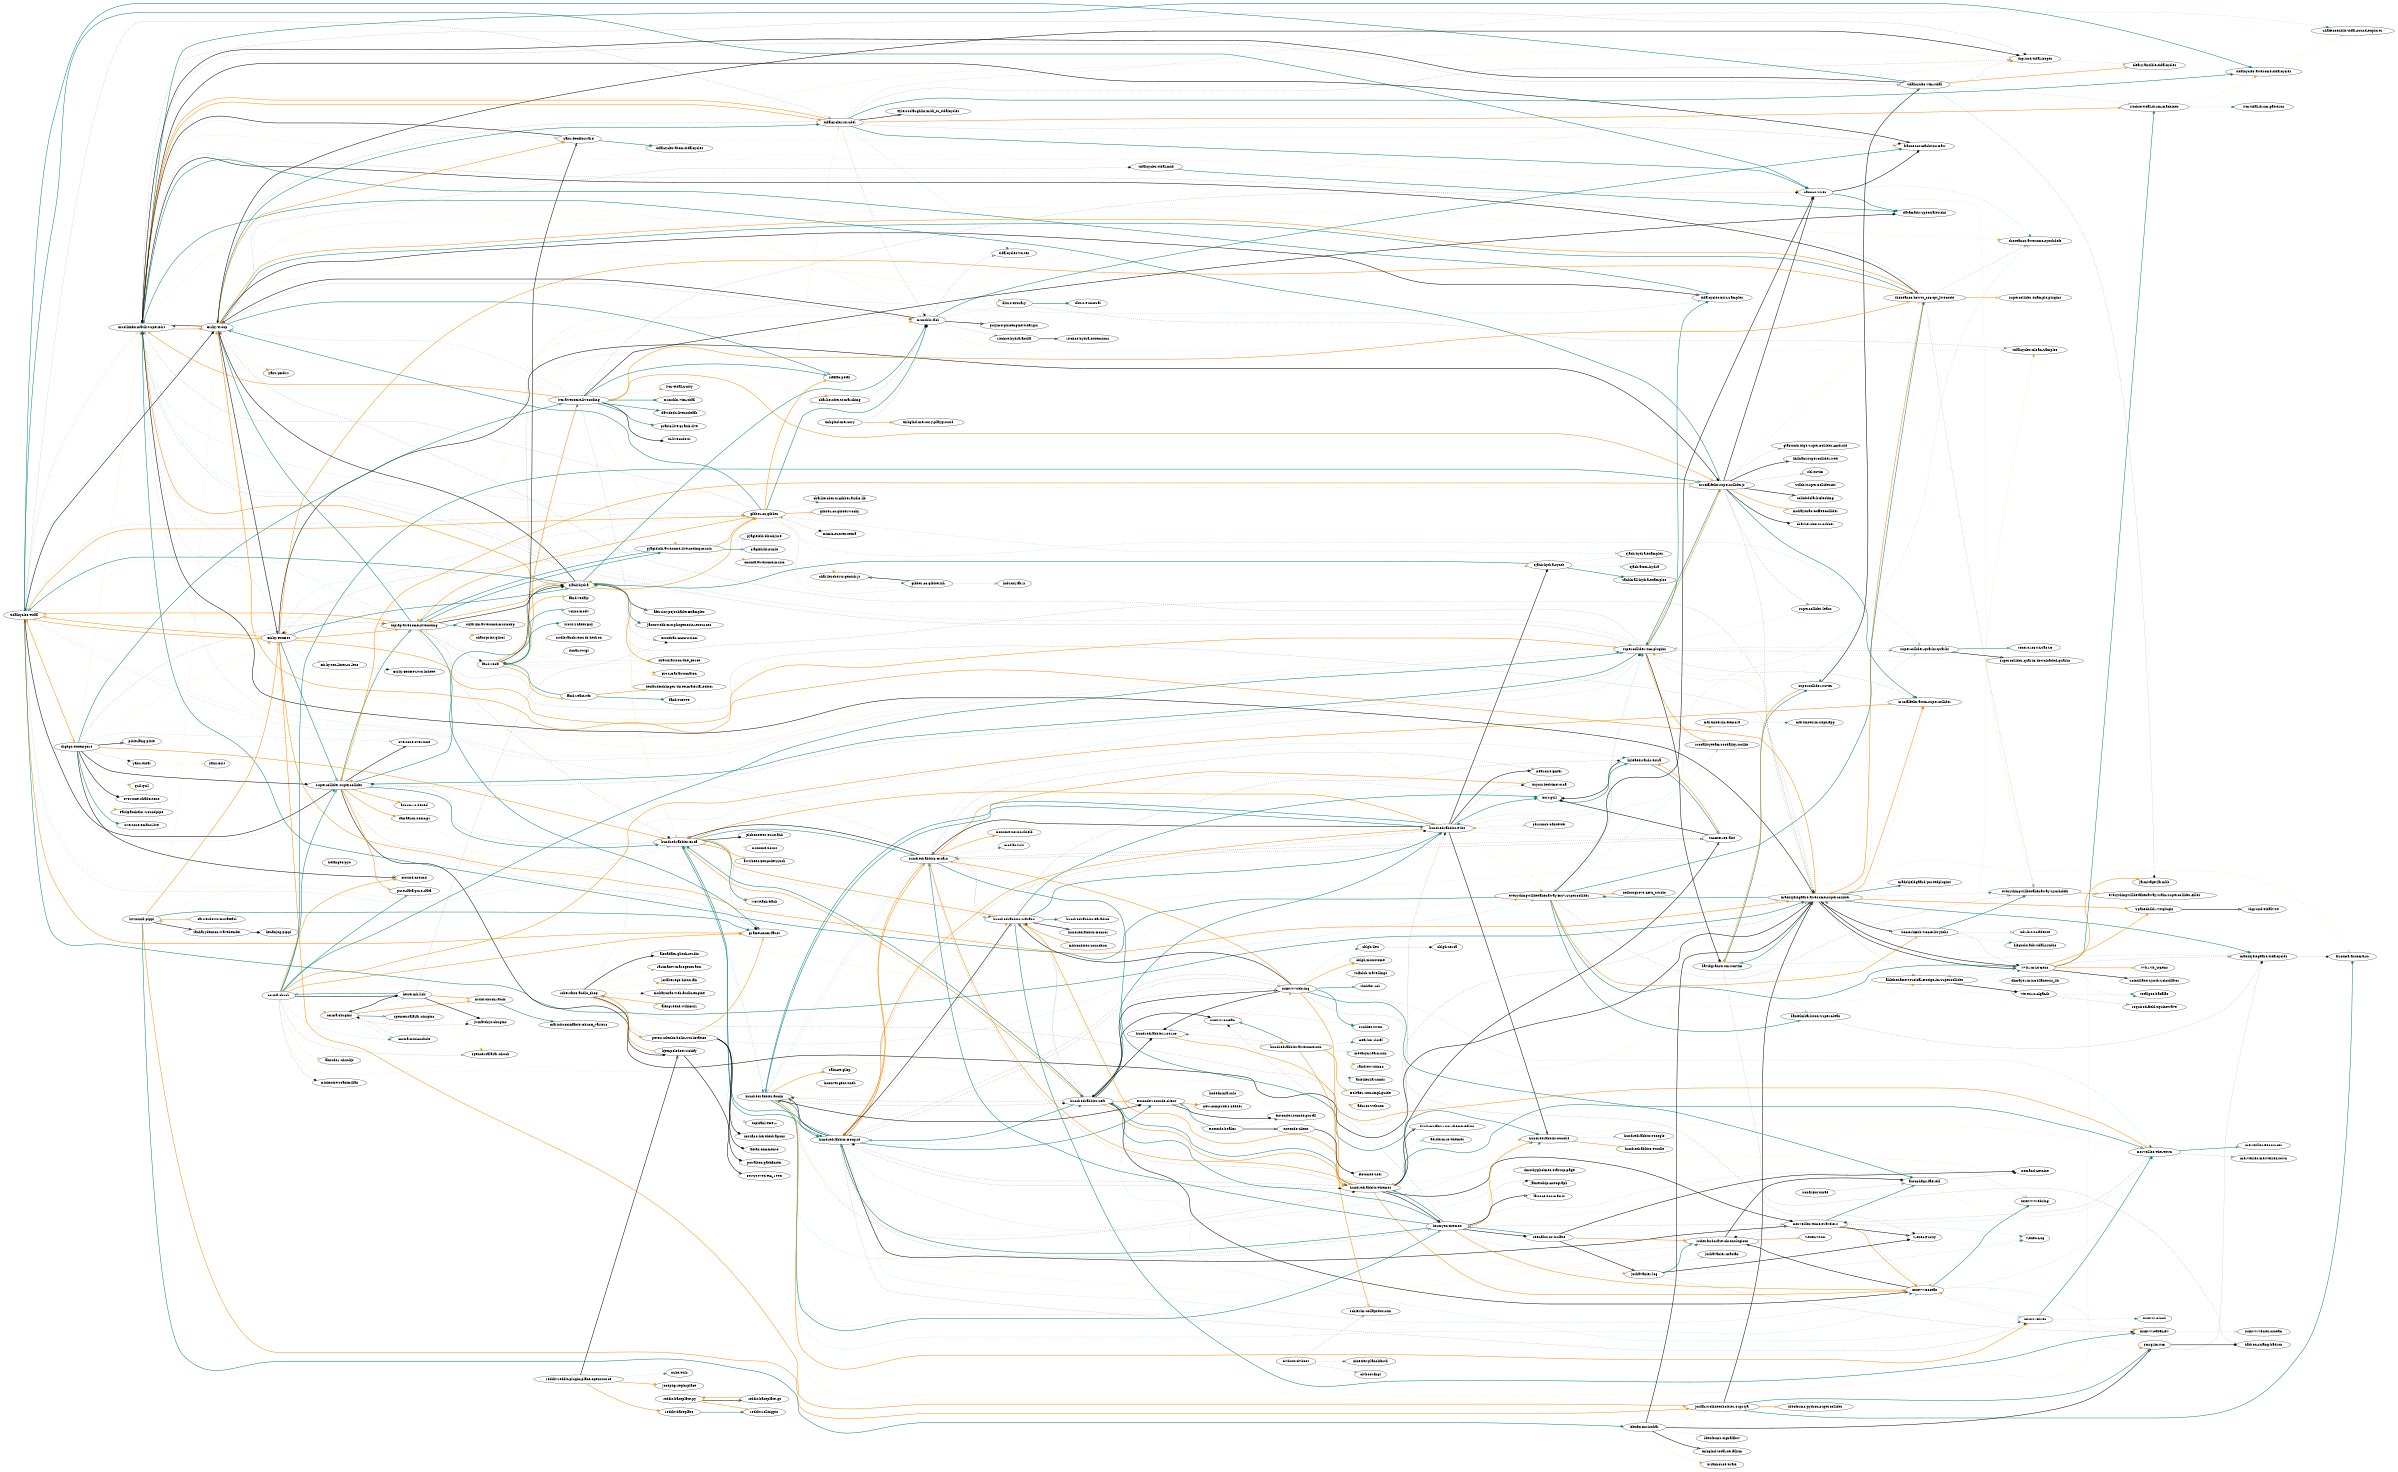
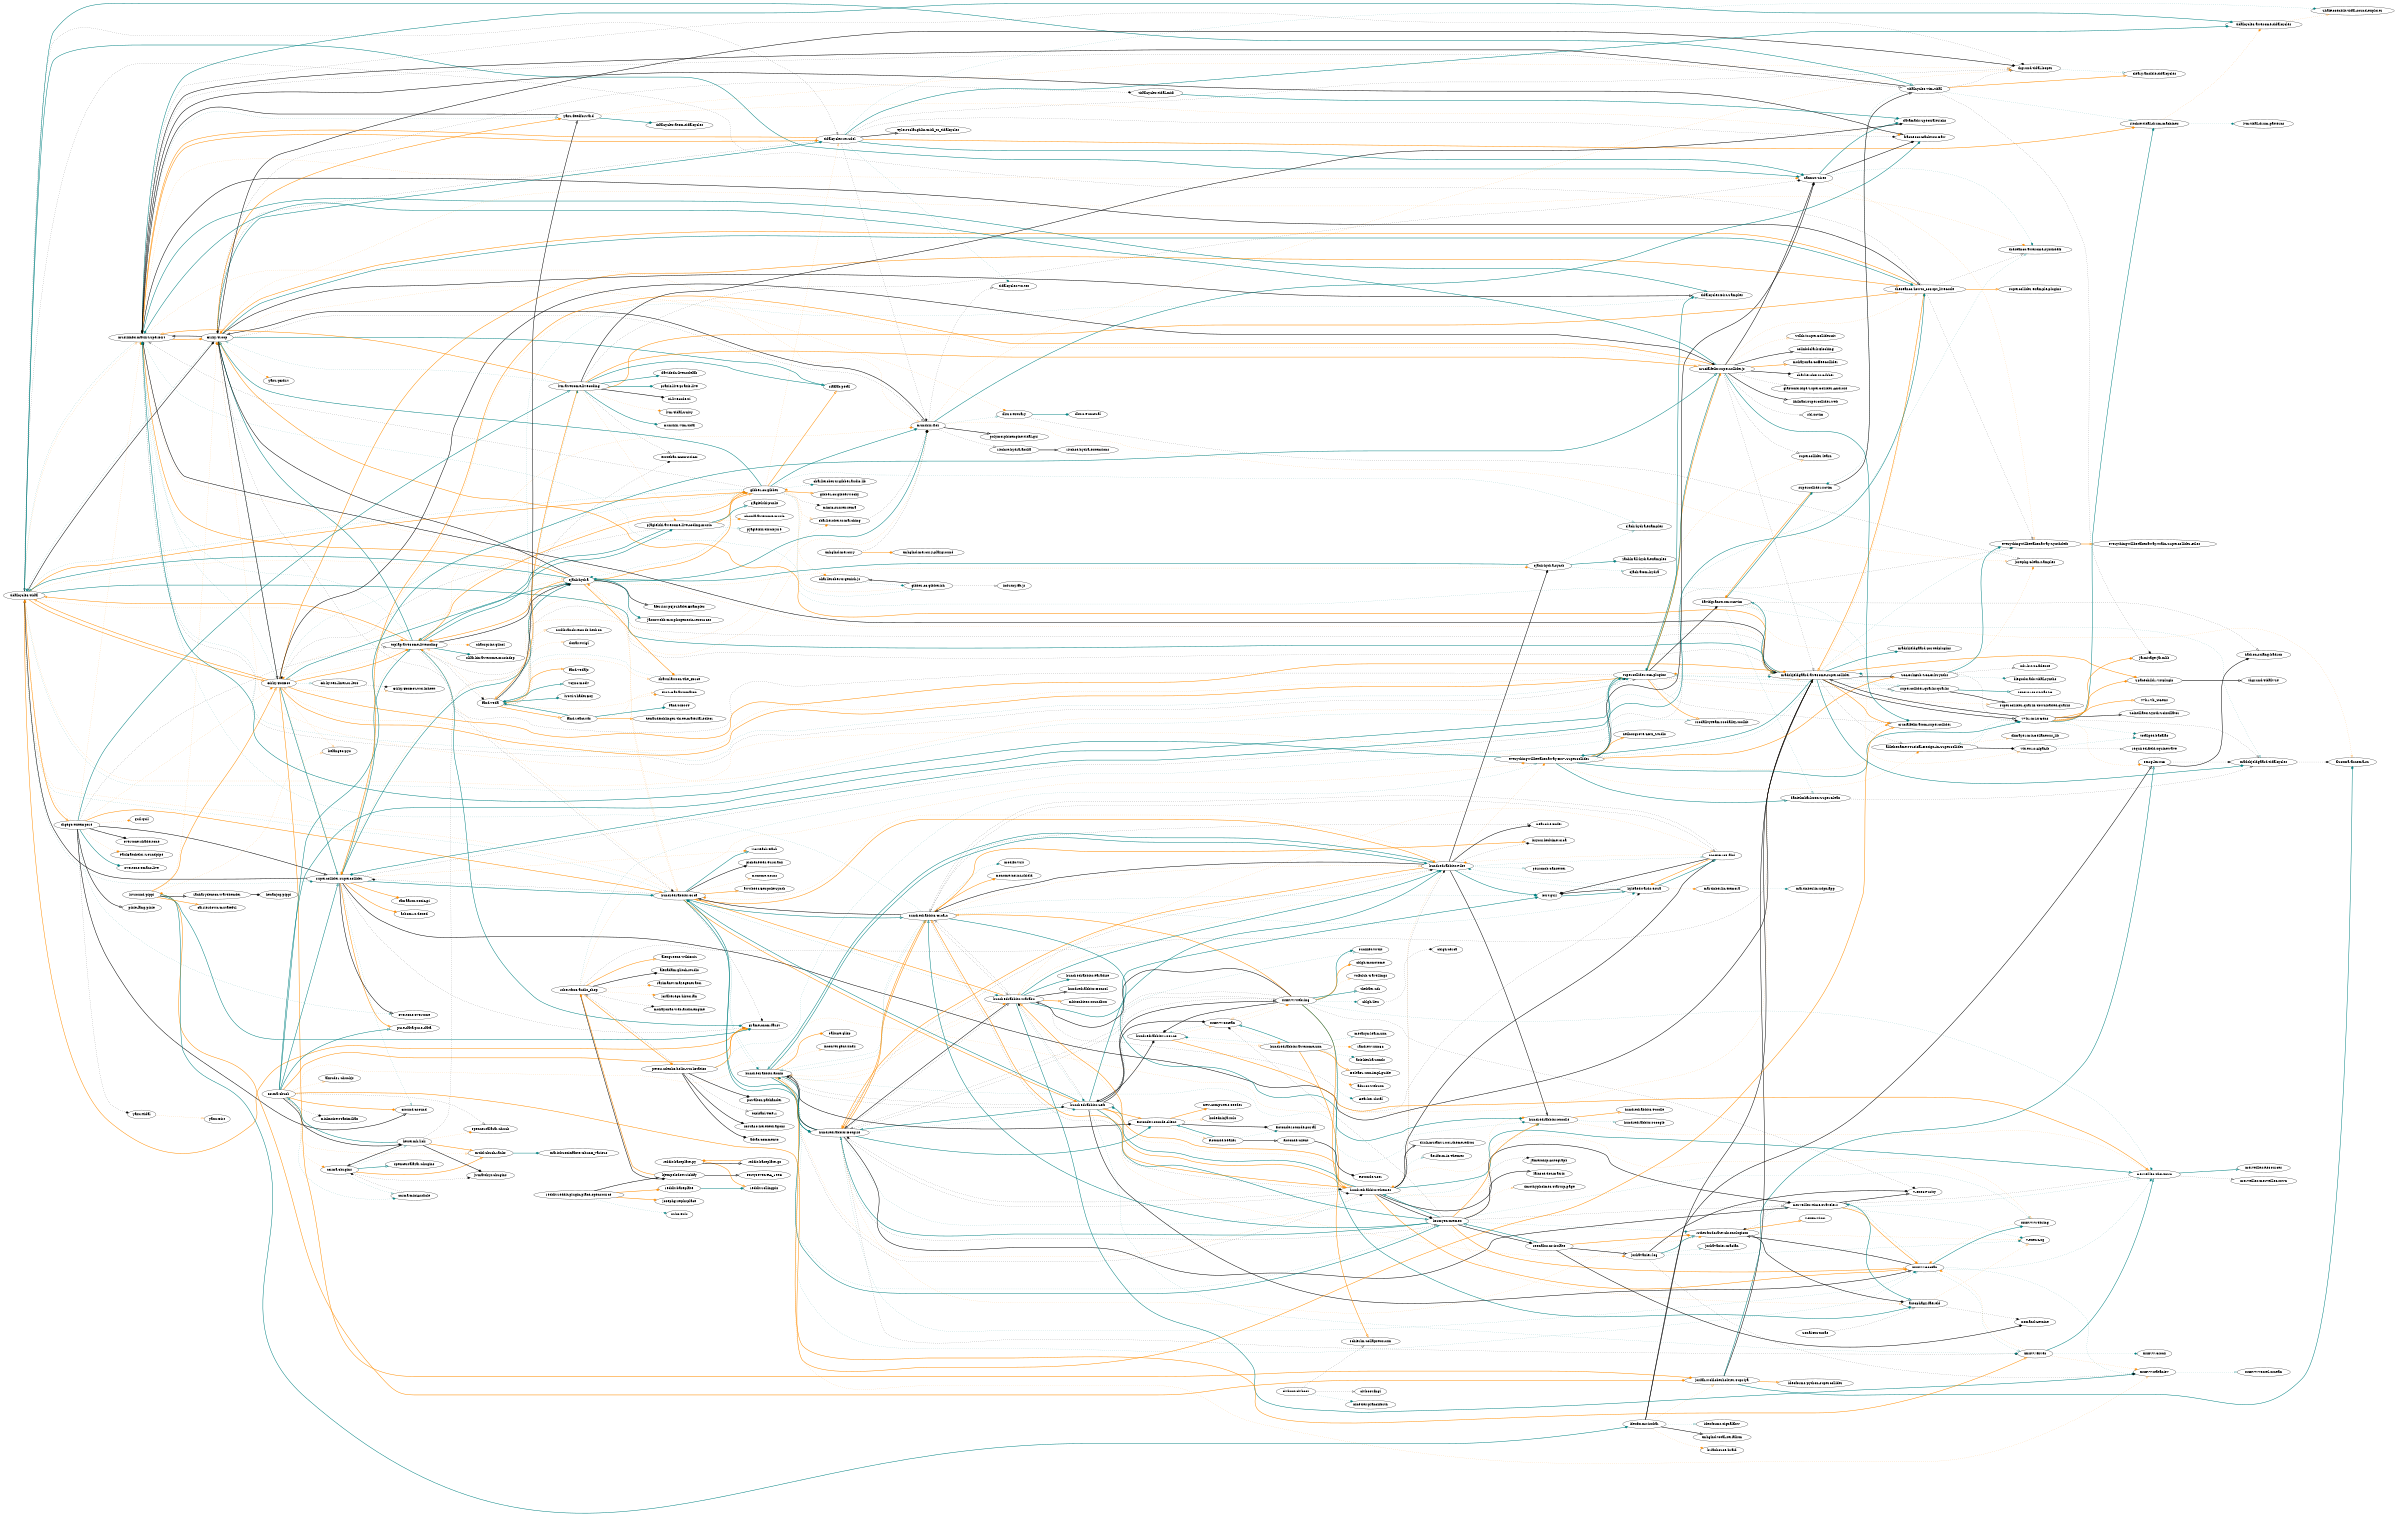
(976, 178) -> (753, 153)
(2035, 350) -> (2035, 562)
(190, 779) -> (213, 843)
